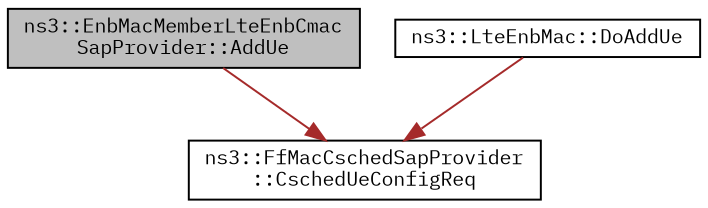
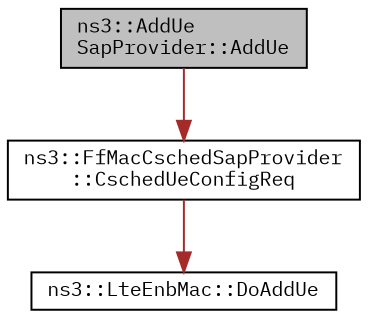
(184, 38) -> (184, 38)
(472, 93) -> (184, 226)
